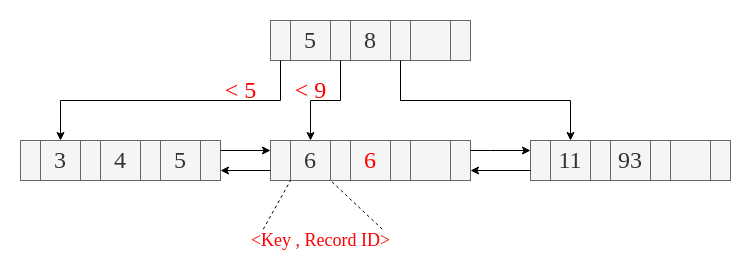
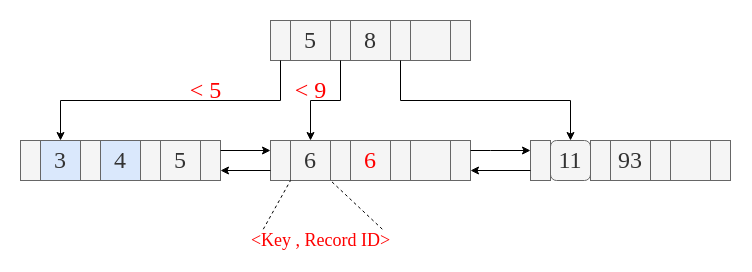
(241, 91) -> (206, 91)
(61, 161) -> (61, 161)
(121, 161) -> (121, 161)
(571, 161) -> (571, 161)
